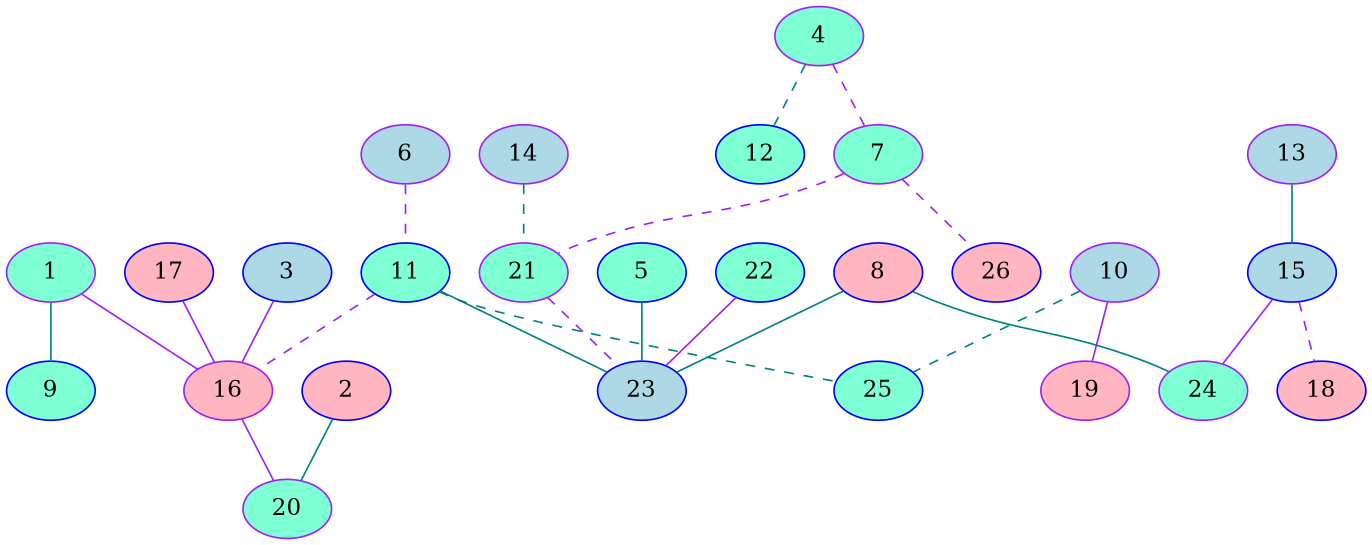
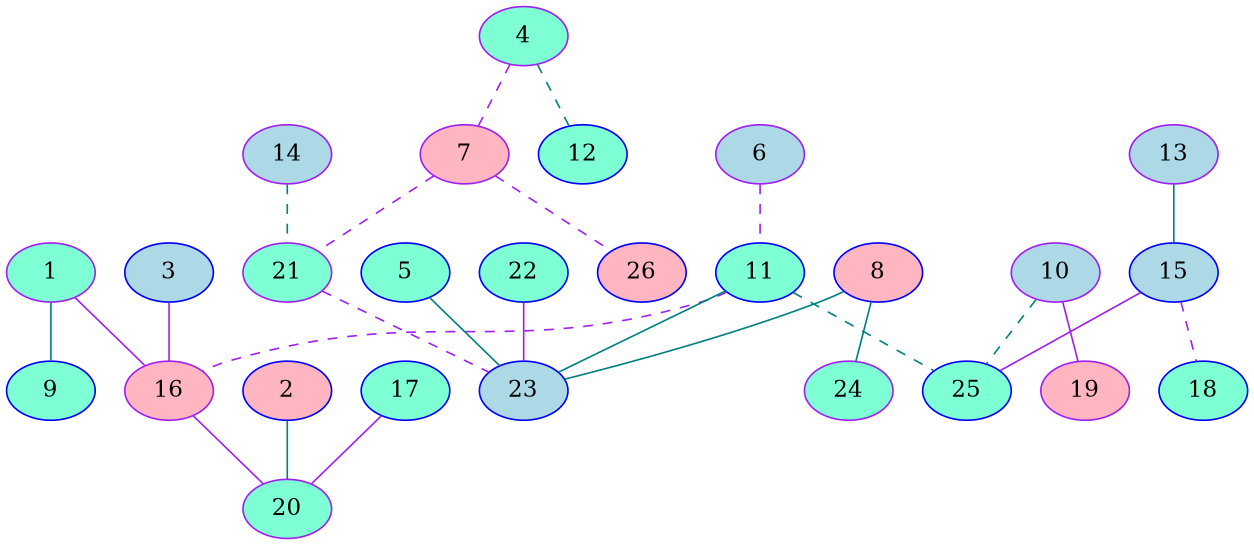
(878, 154) -> (465, 154)
(169, 273) -> (405, 391)
(199, 332) -> (347, 450)
(1248, 332) -> (1081, 326)
(1322, 391) -> (1203, 391)
